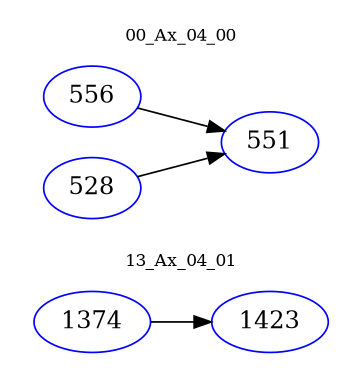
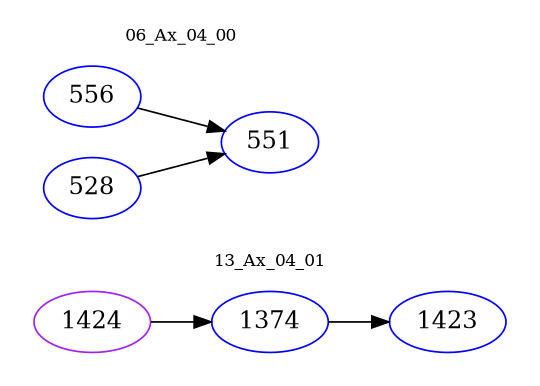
(181, 36) -> (181, 36)
none -> (92, 322)
